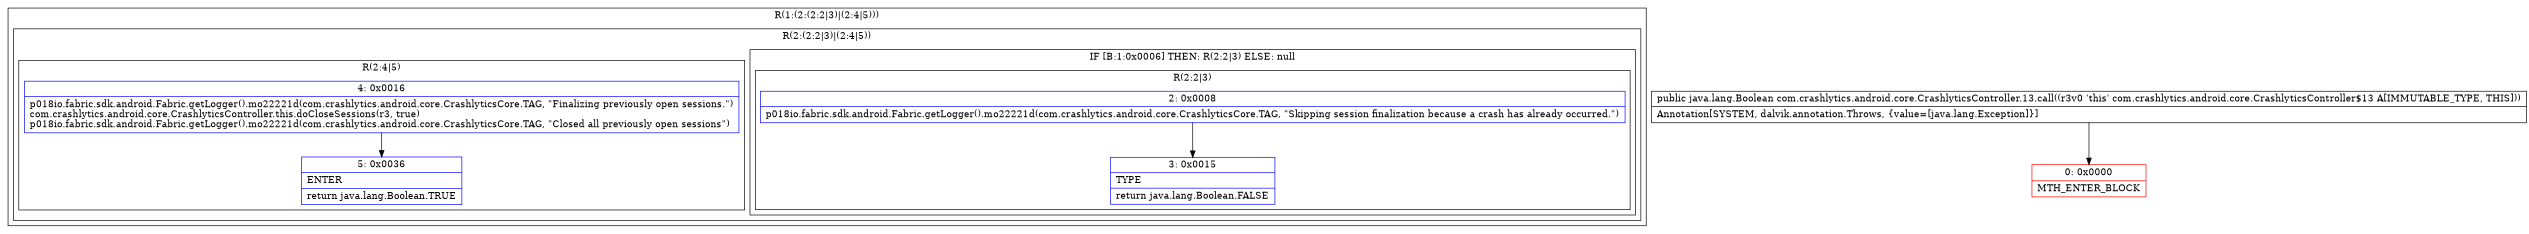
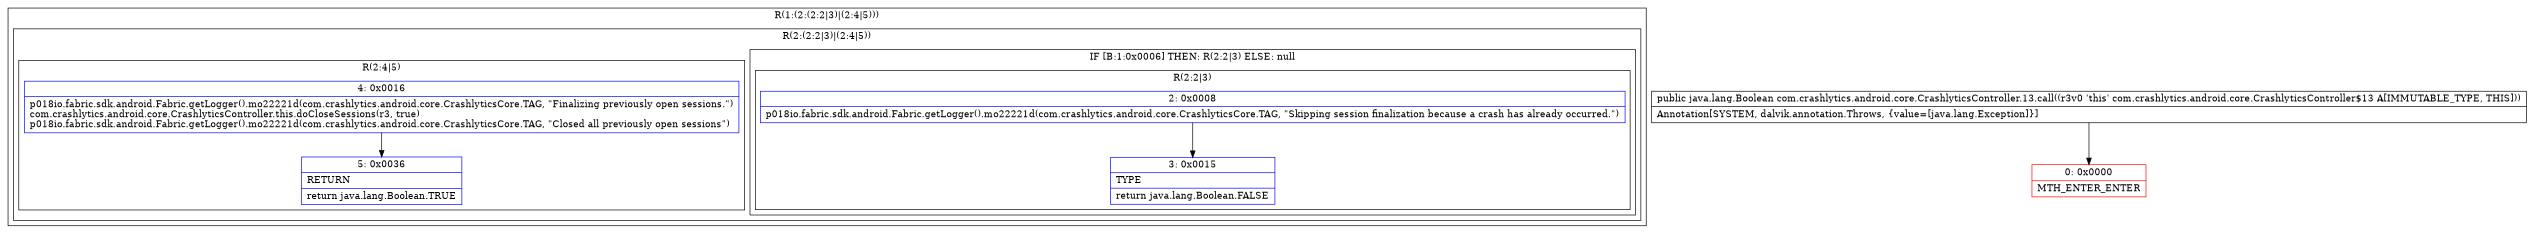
(325, 180) -> (329, 180)
(2089, 189) -> (2089, 189)
